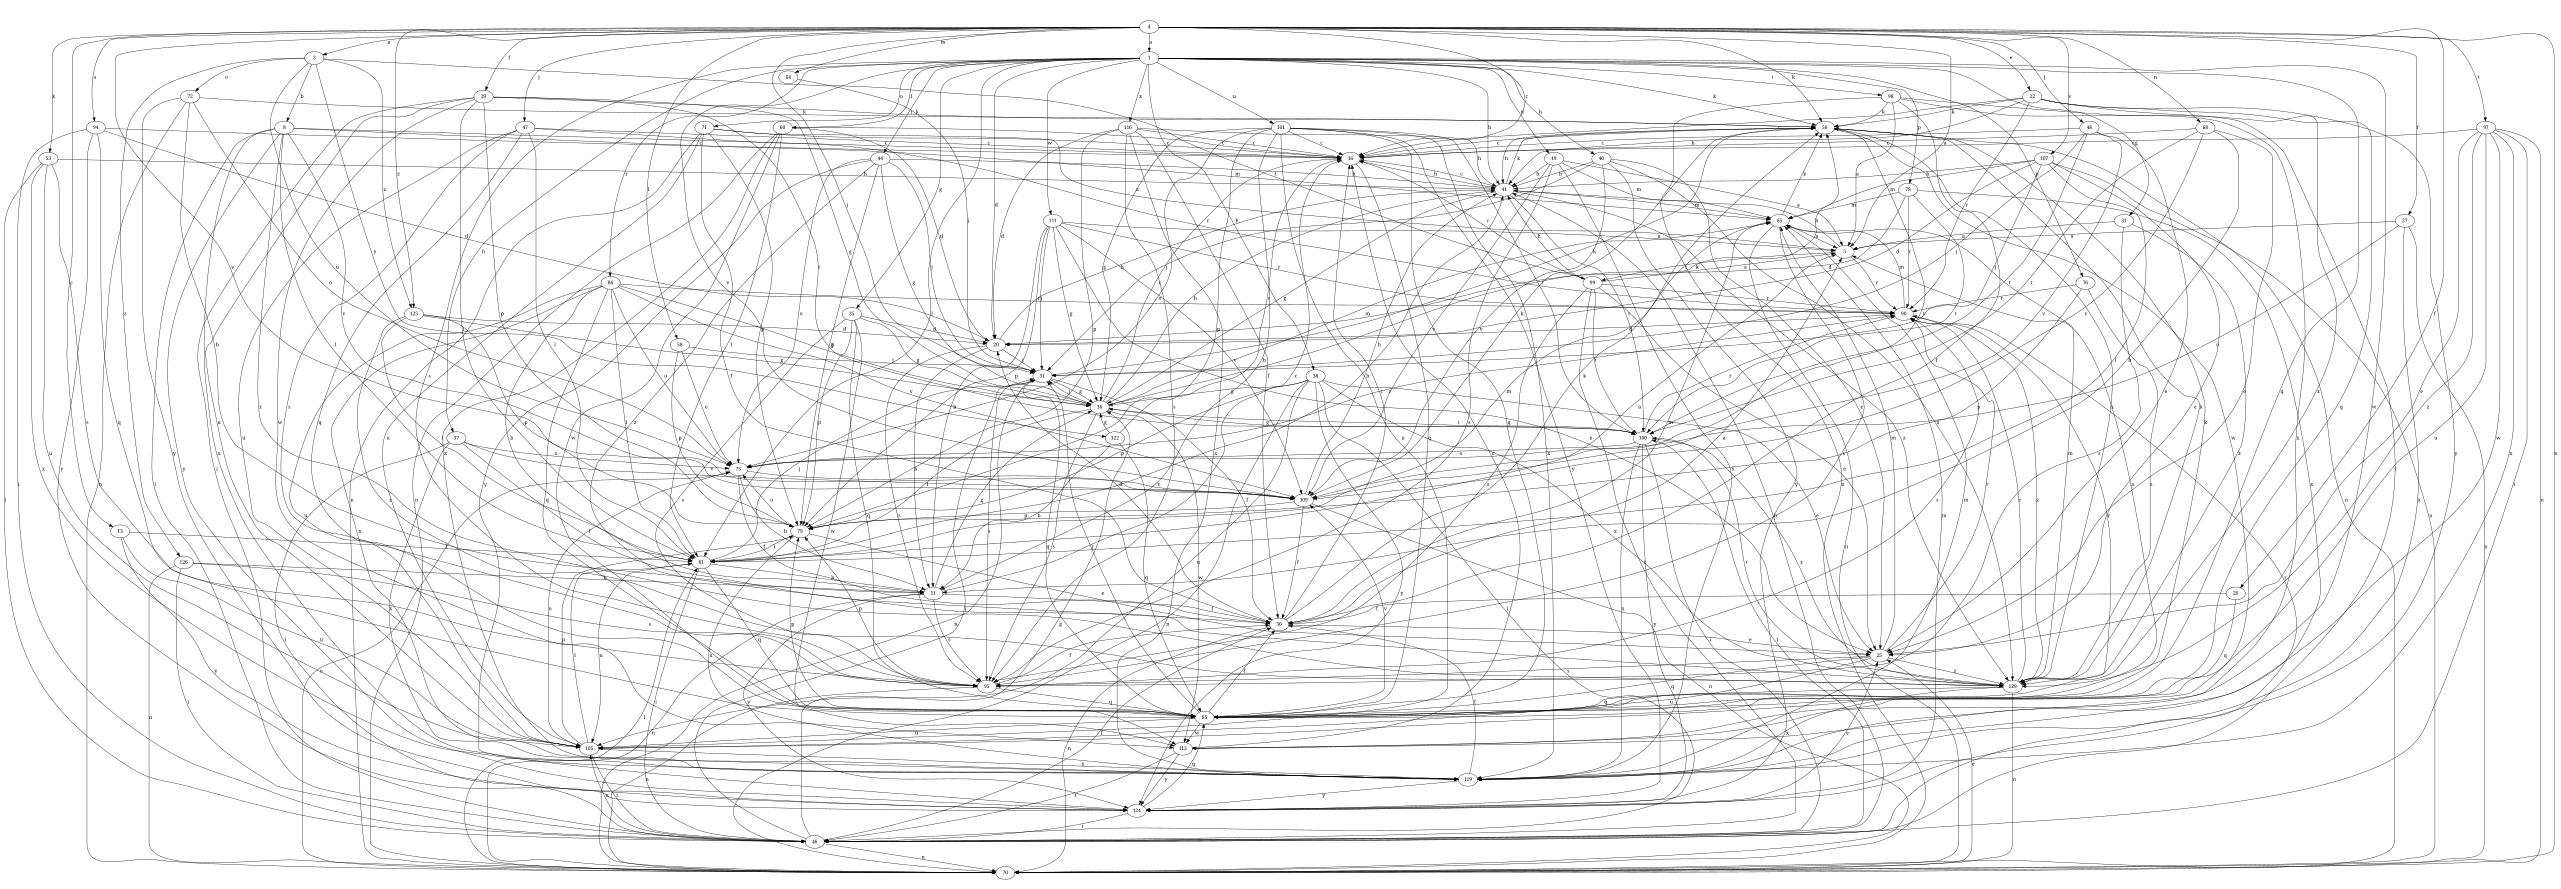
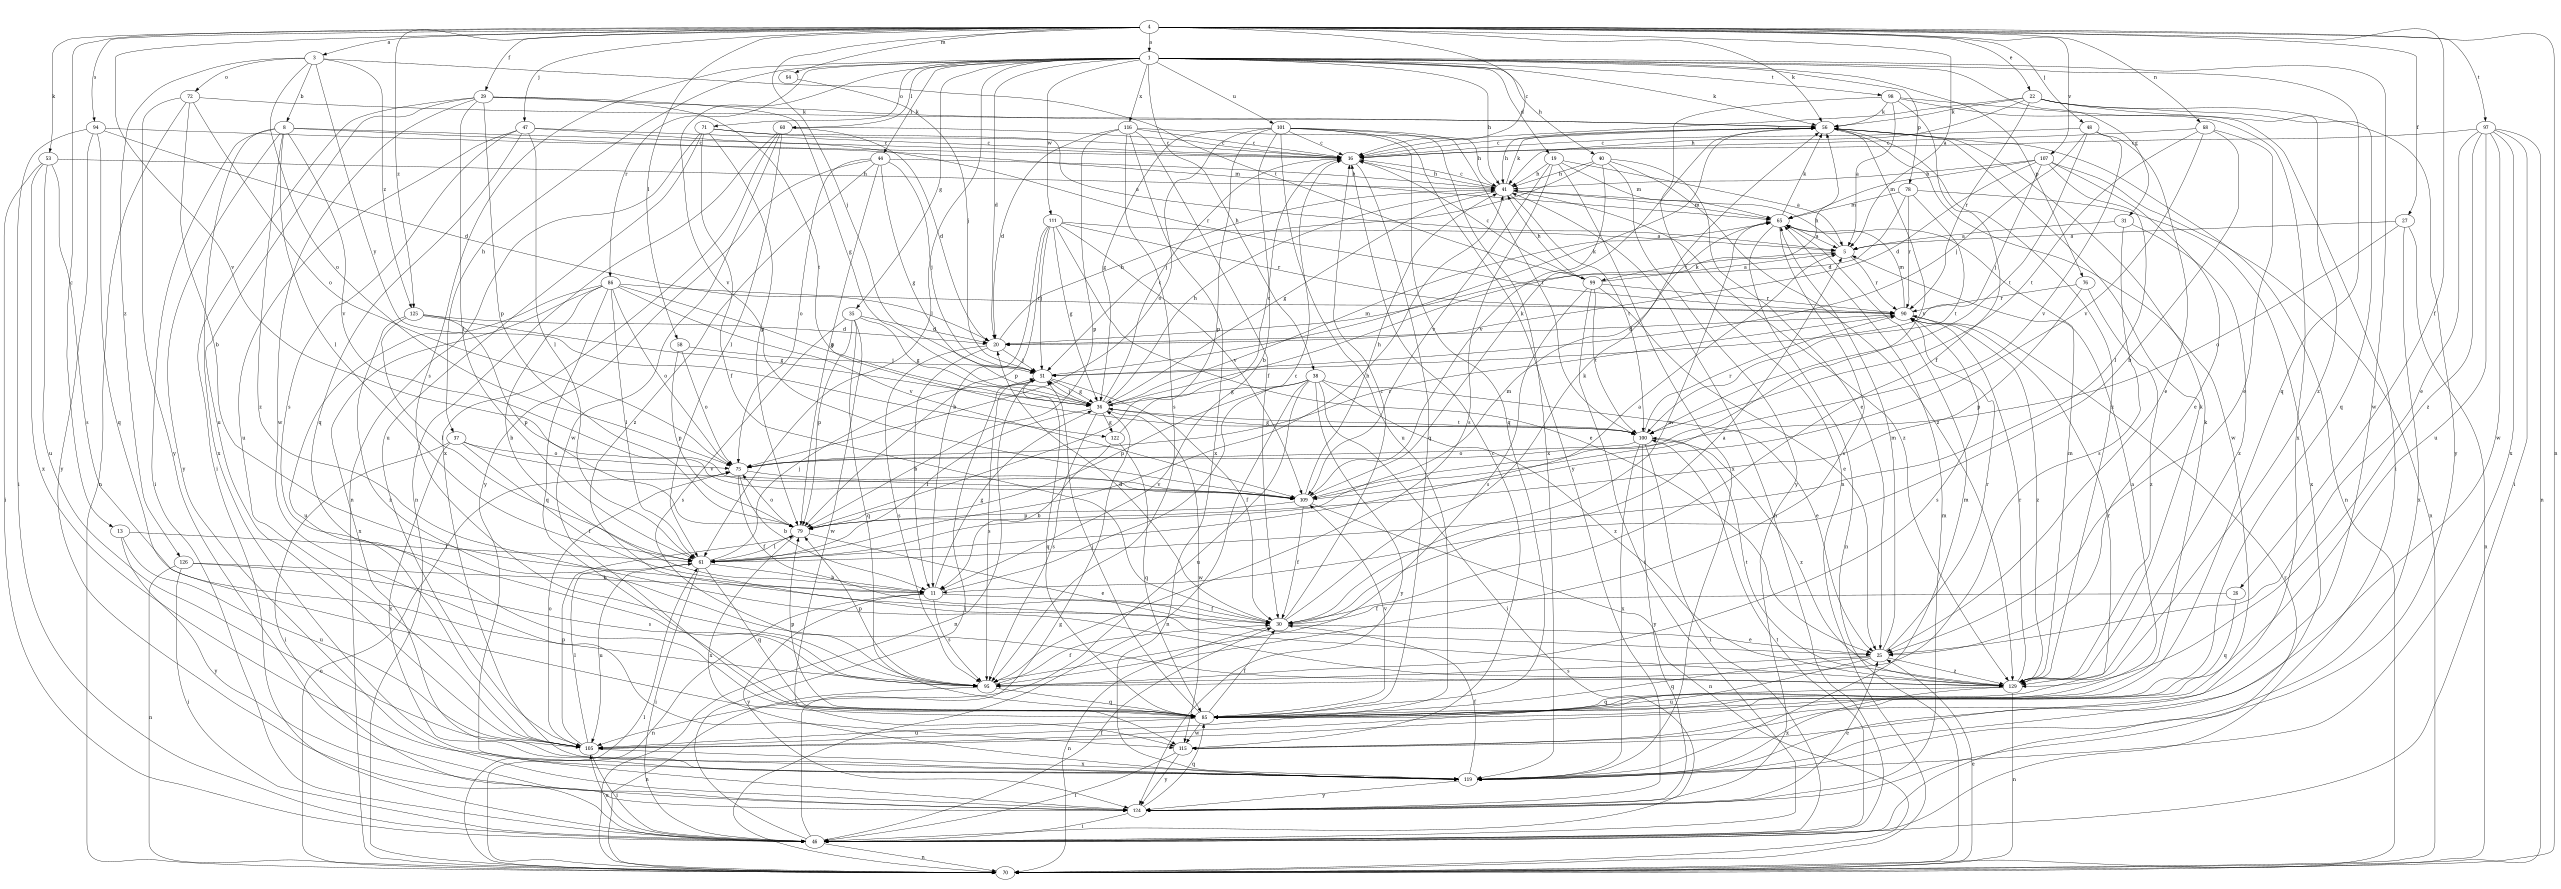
(1104, 426) -> (1107, 421)
